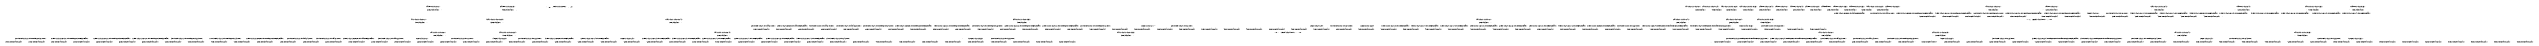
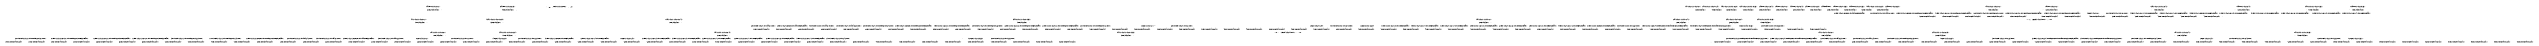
(1929, 42) -> (1929, 42)
